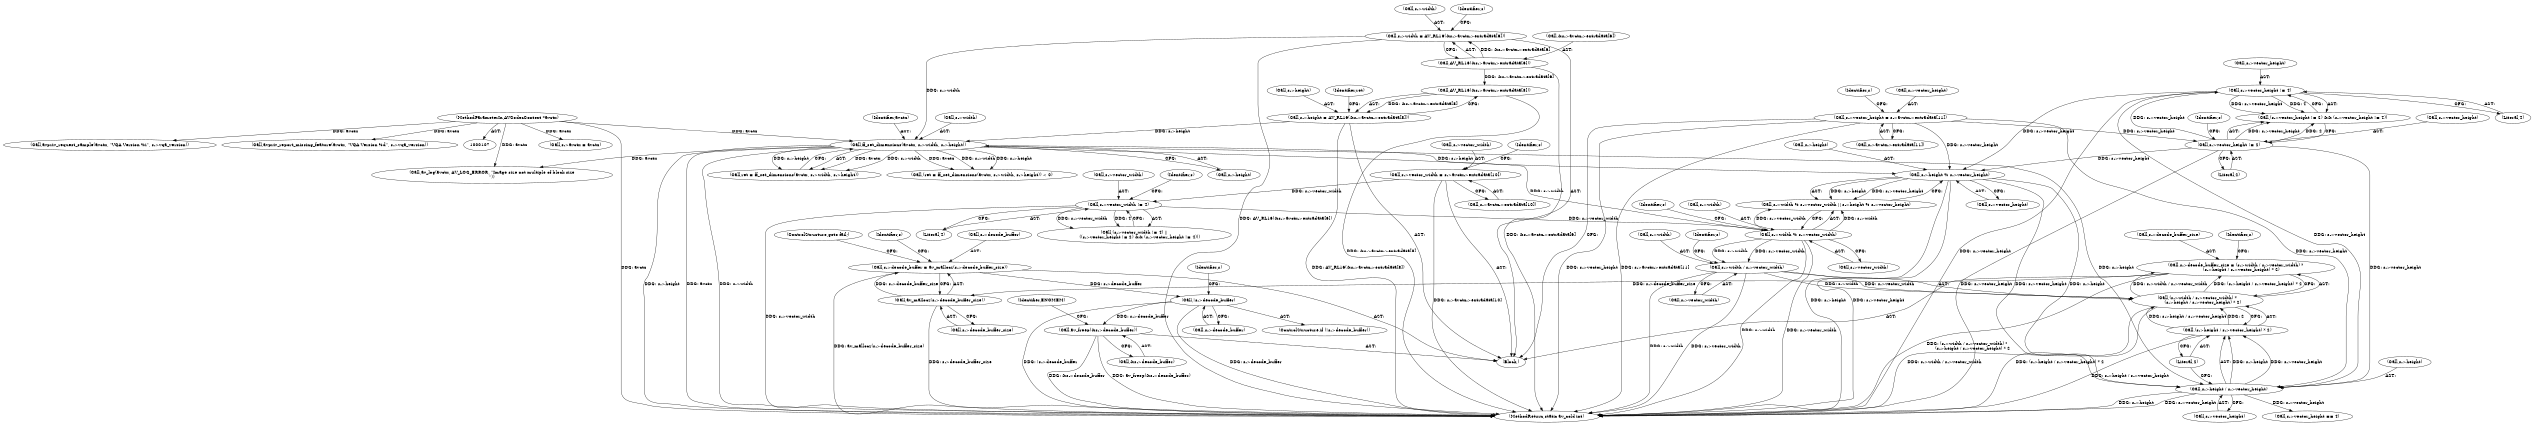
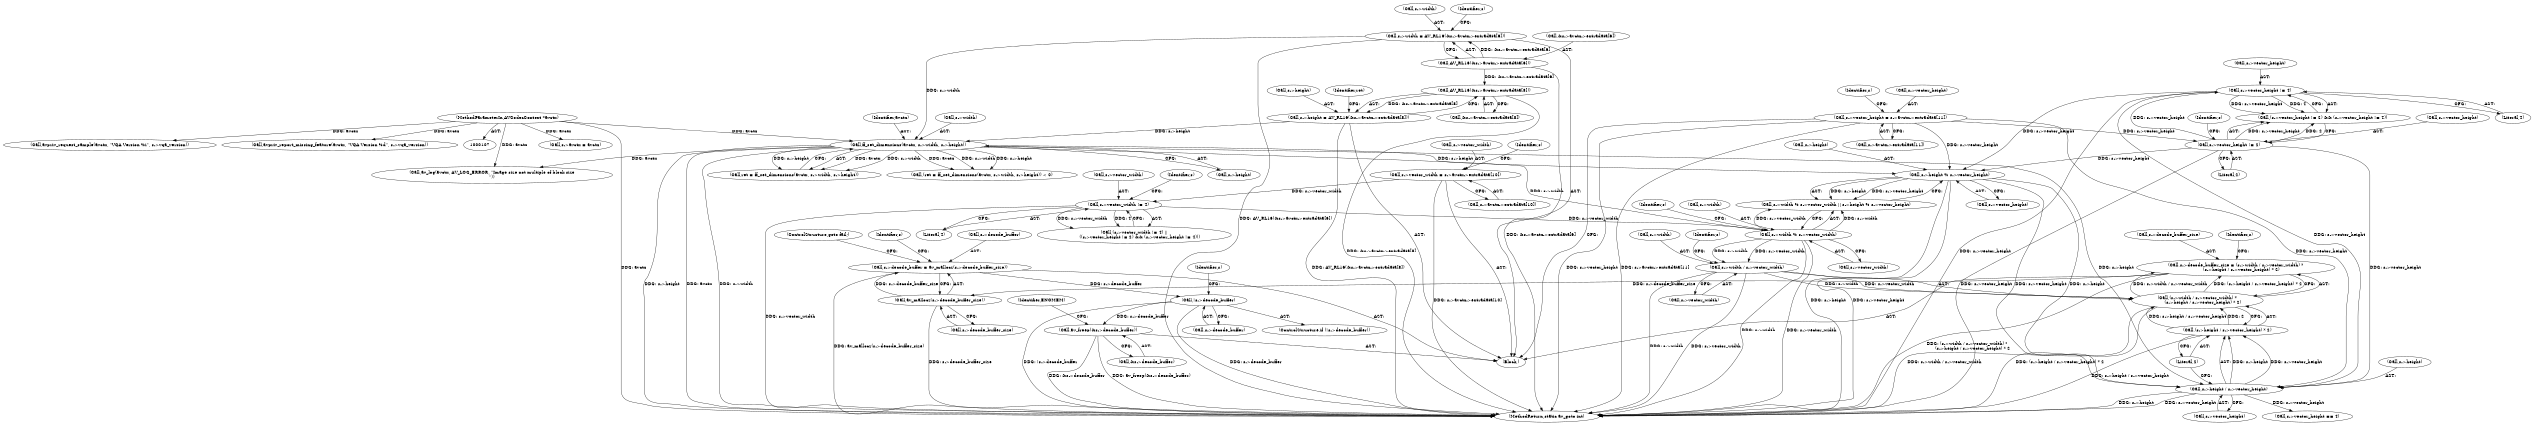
none -> (1485, 118)
(1547, 417) -> (1547, 417)
